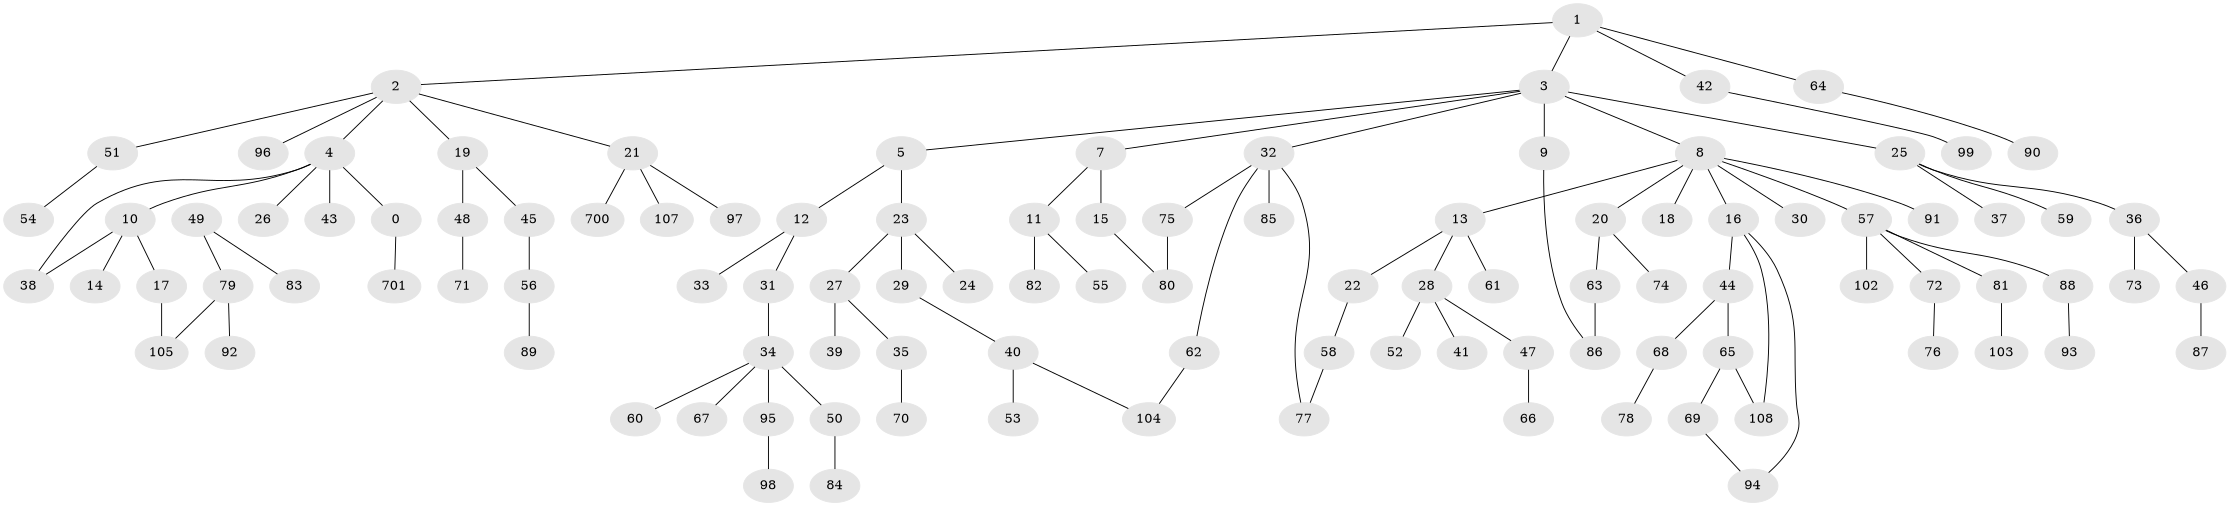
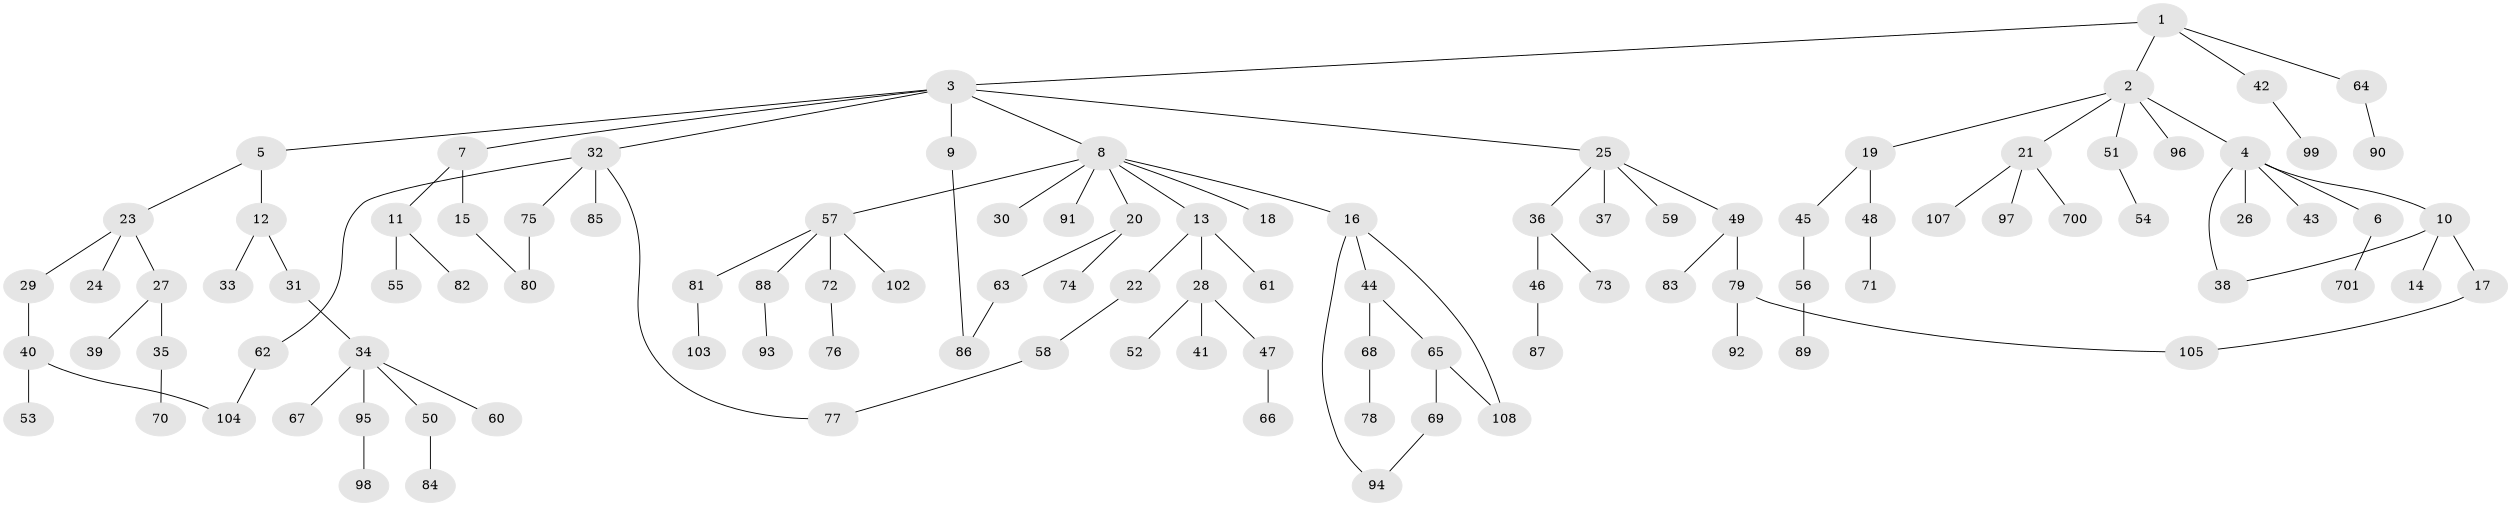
none -> (1671, 187)
(396, 220) -> (2378, 220)
